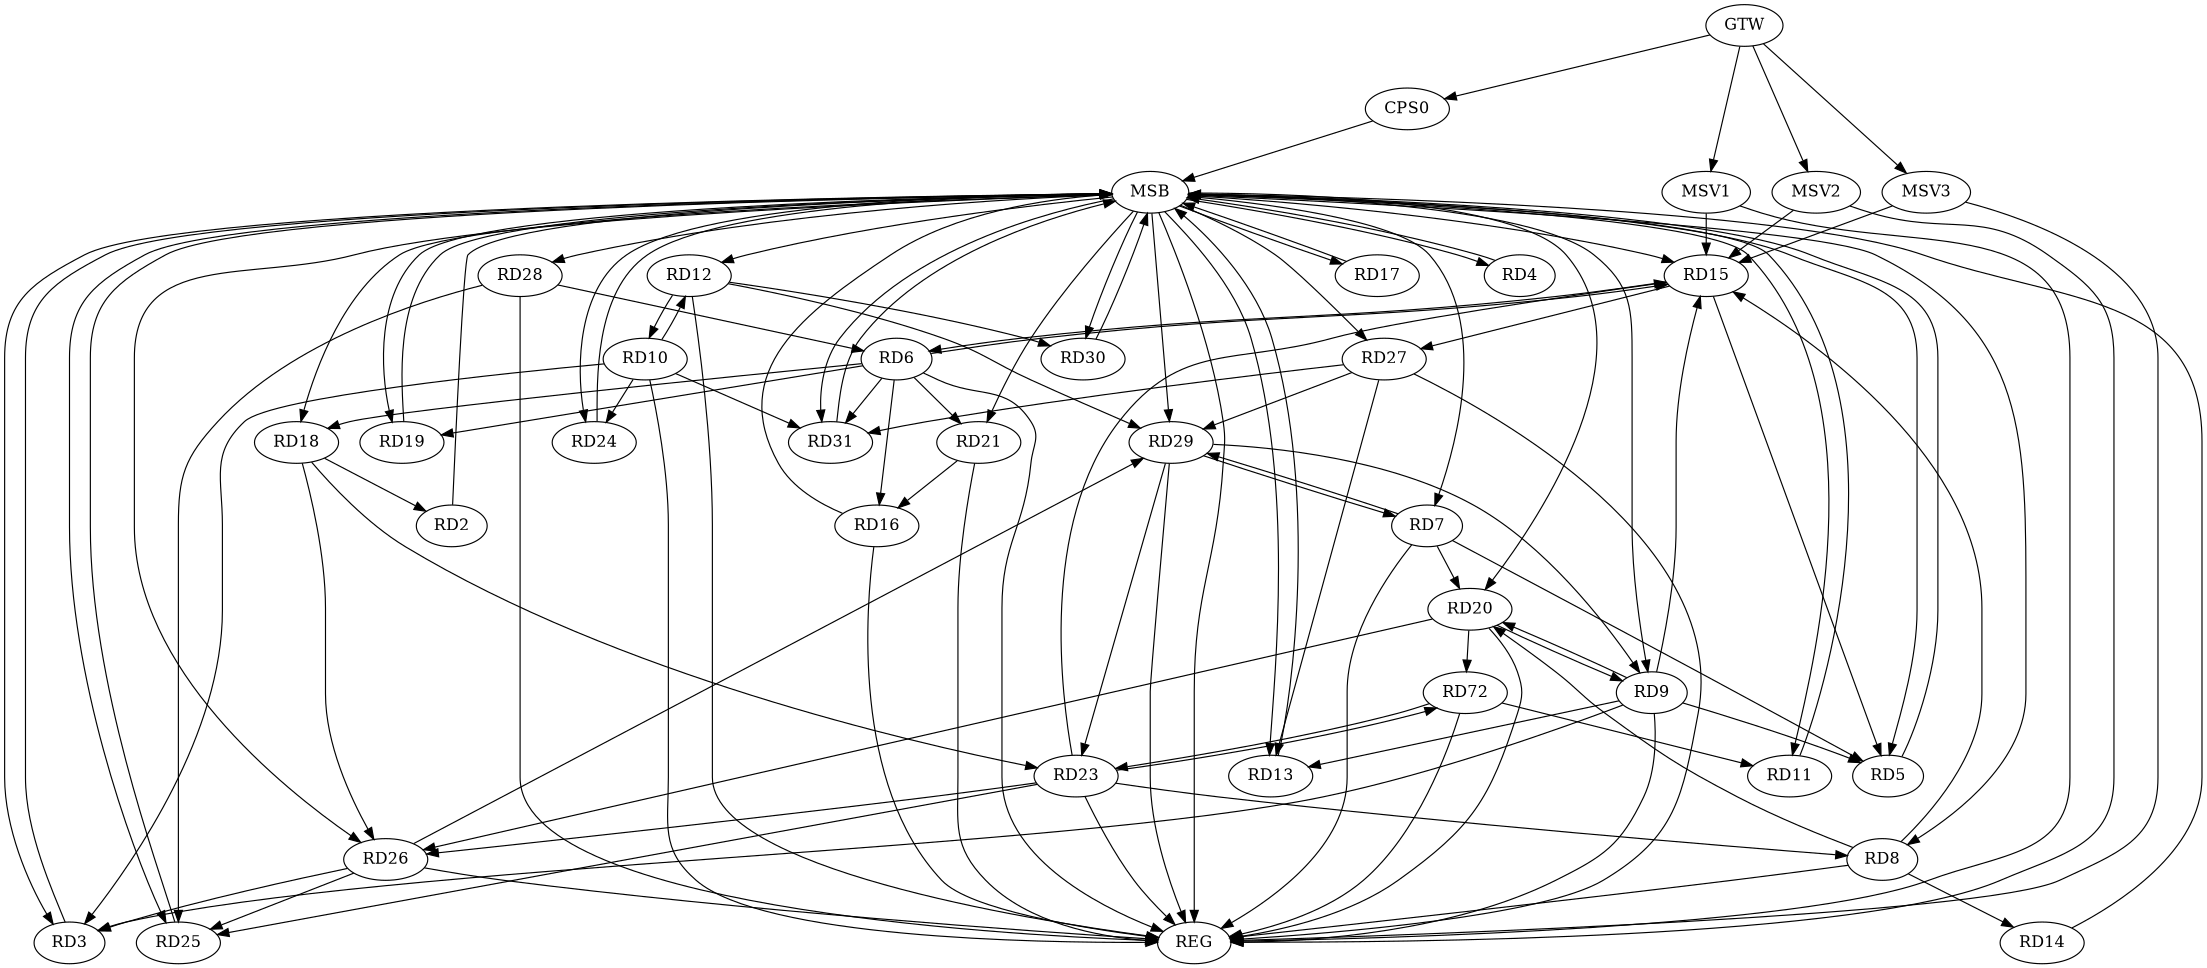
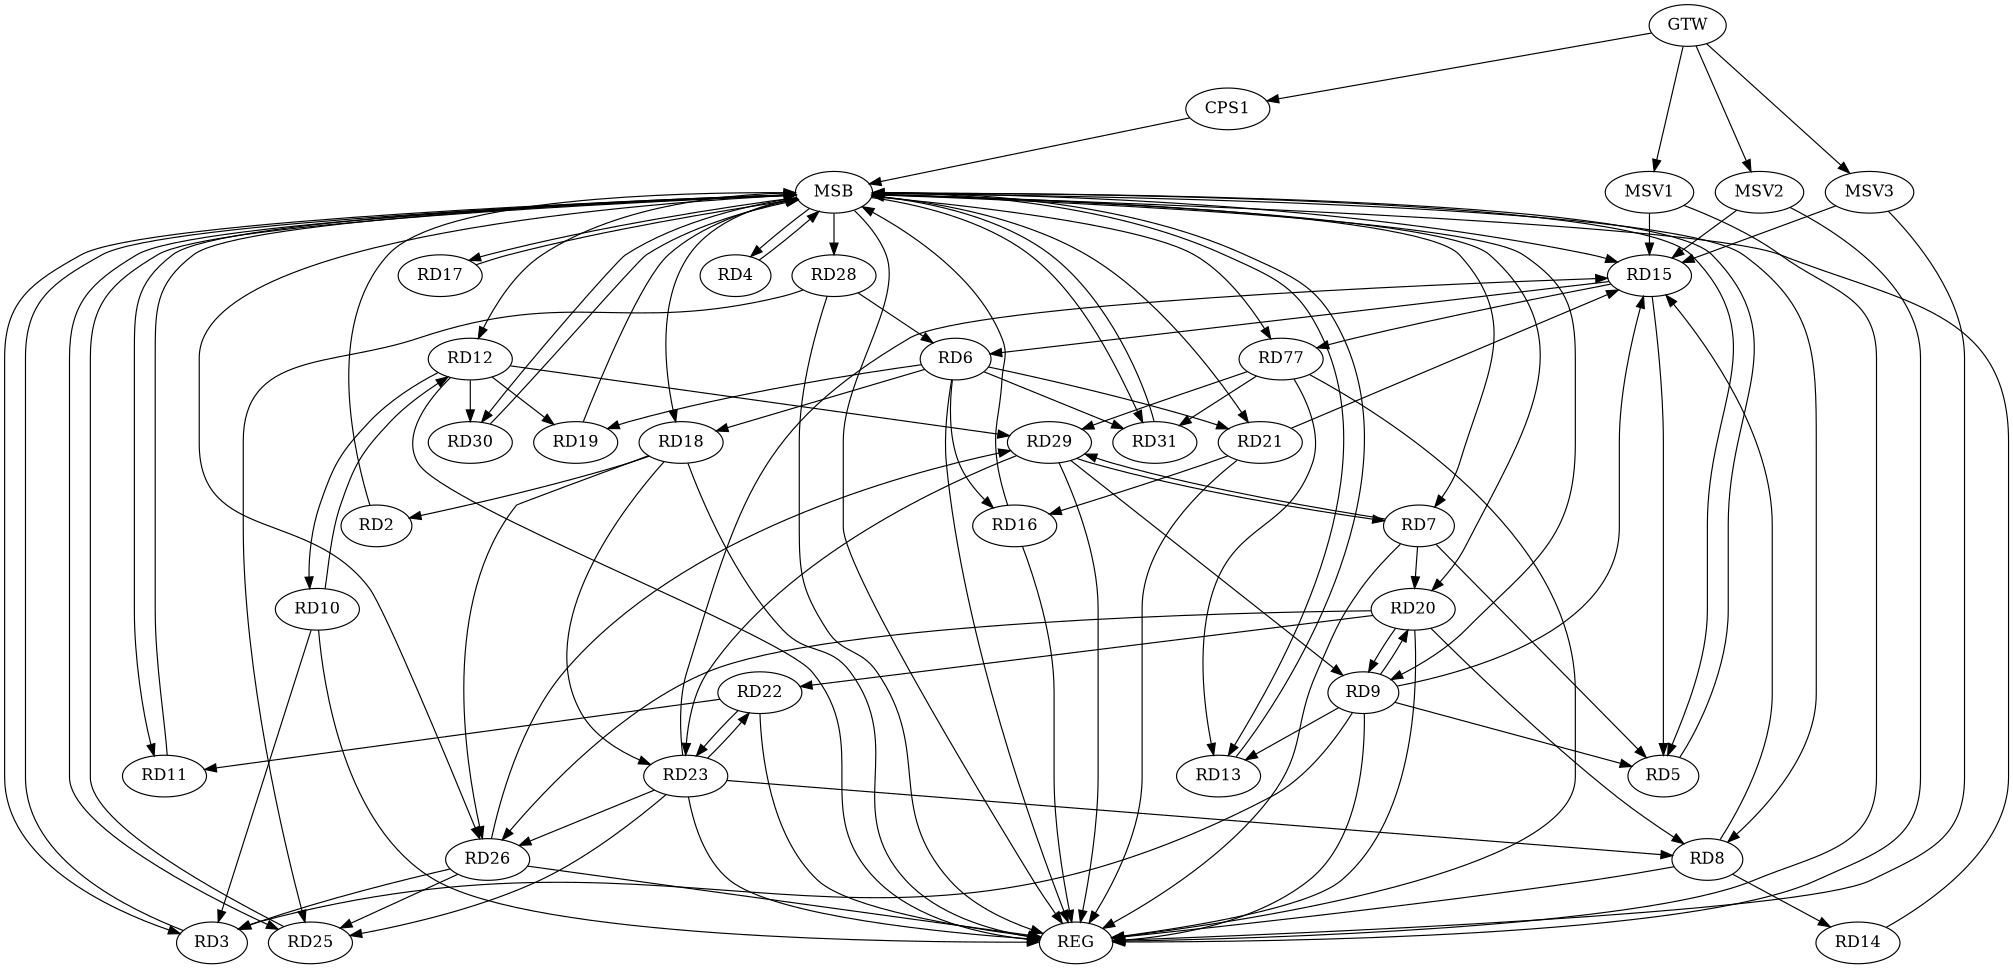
(1407, 109) -> (1228, 109)
(680, 211) -> (524, 401)
(1160, 311) -> none
(1293, 318) -> (1449, 361)
(1384, 359) -> (1281, 359)
(733, 398) -> none
(594, 442) -> none
(1465, 693) -> (760, 693)
none -> (869, 710)
(1668, 757) -> (1542, 733)
